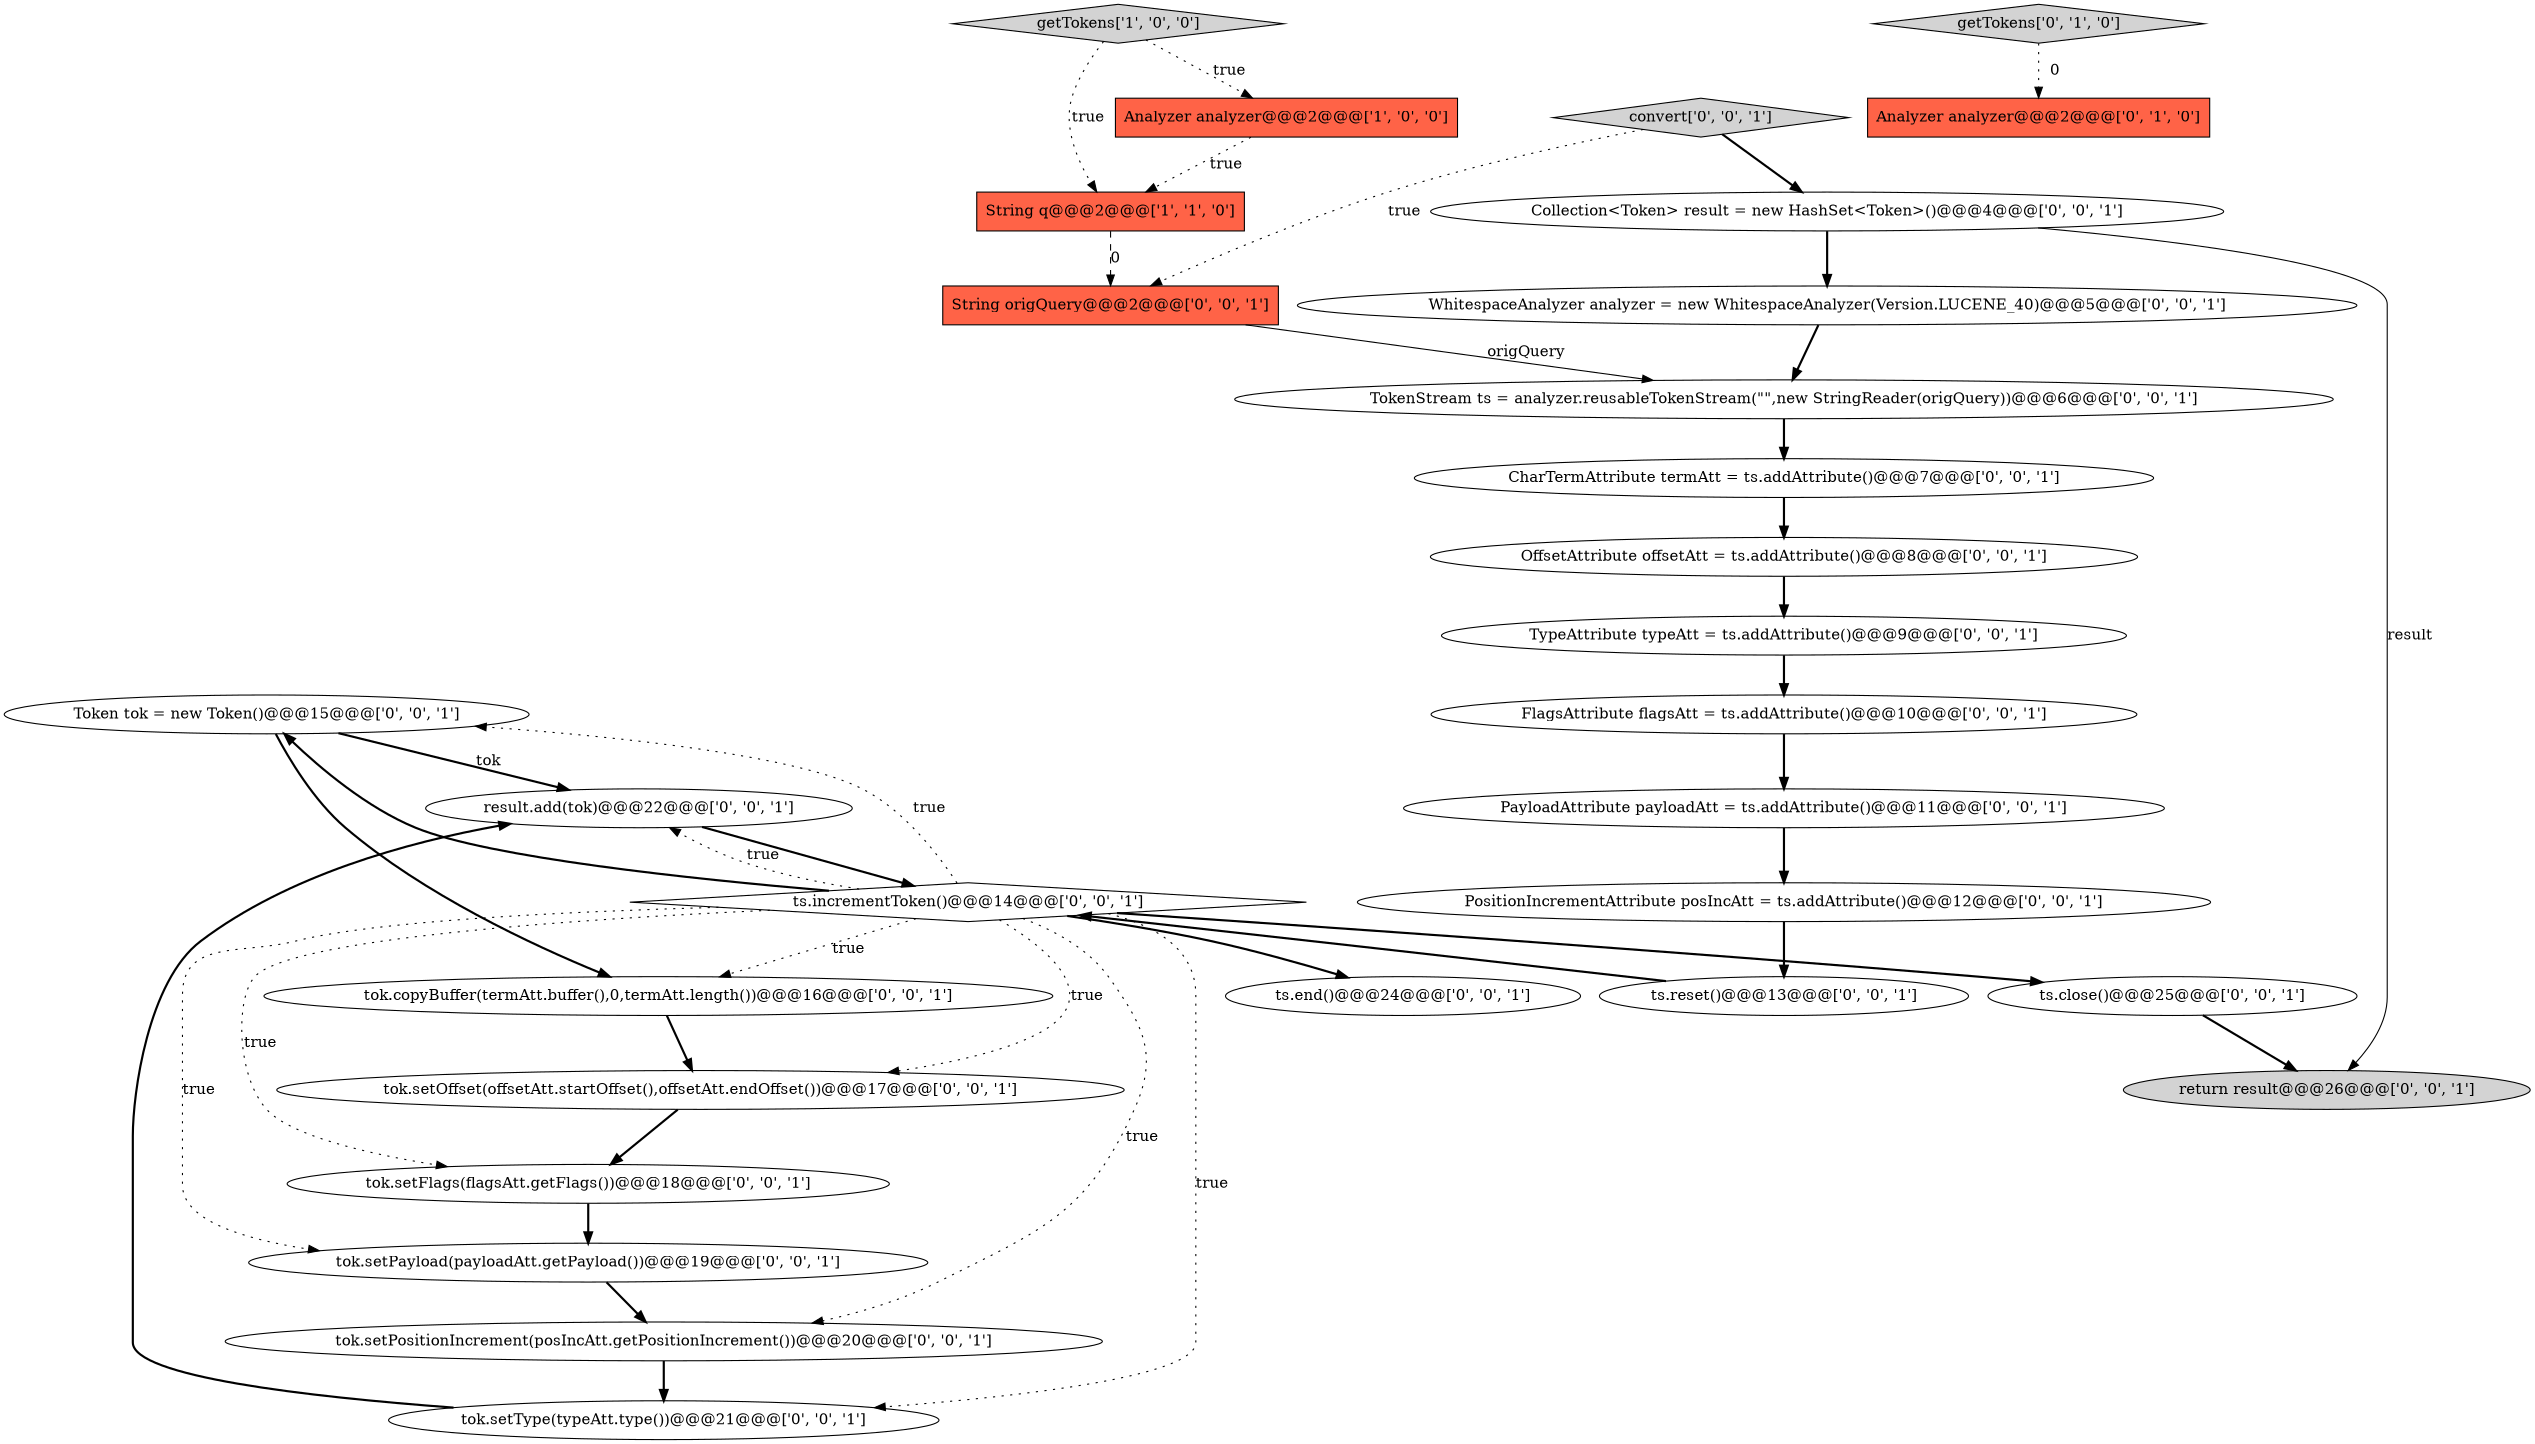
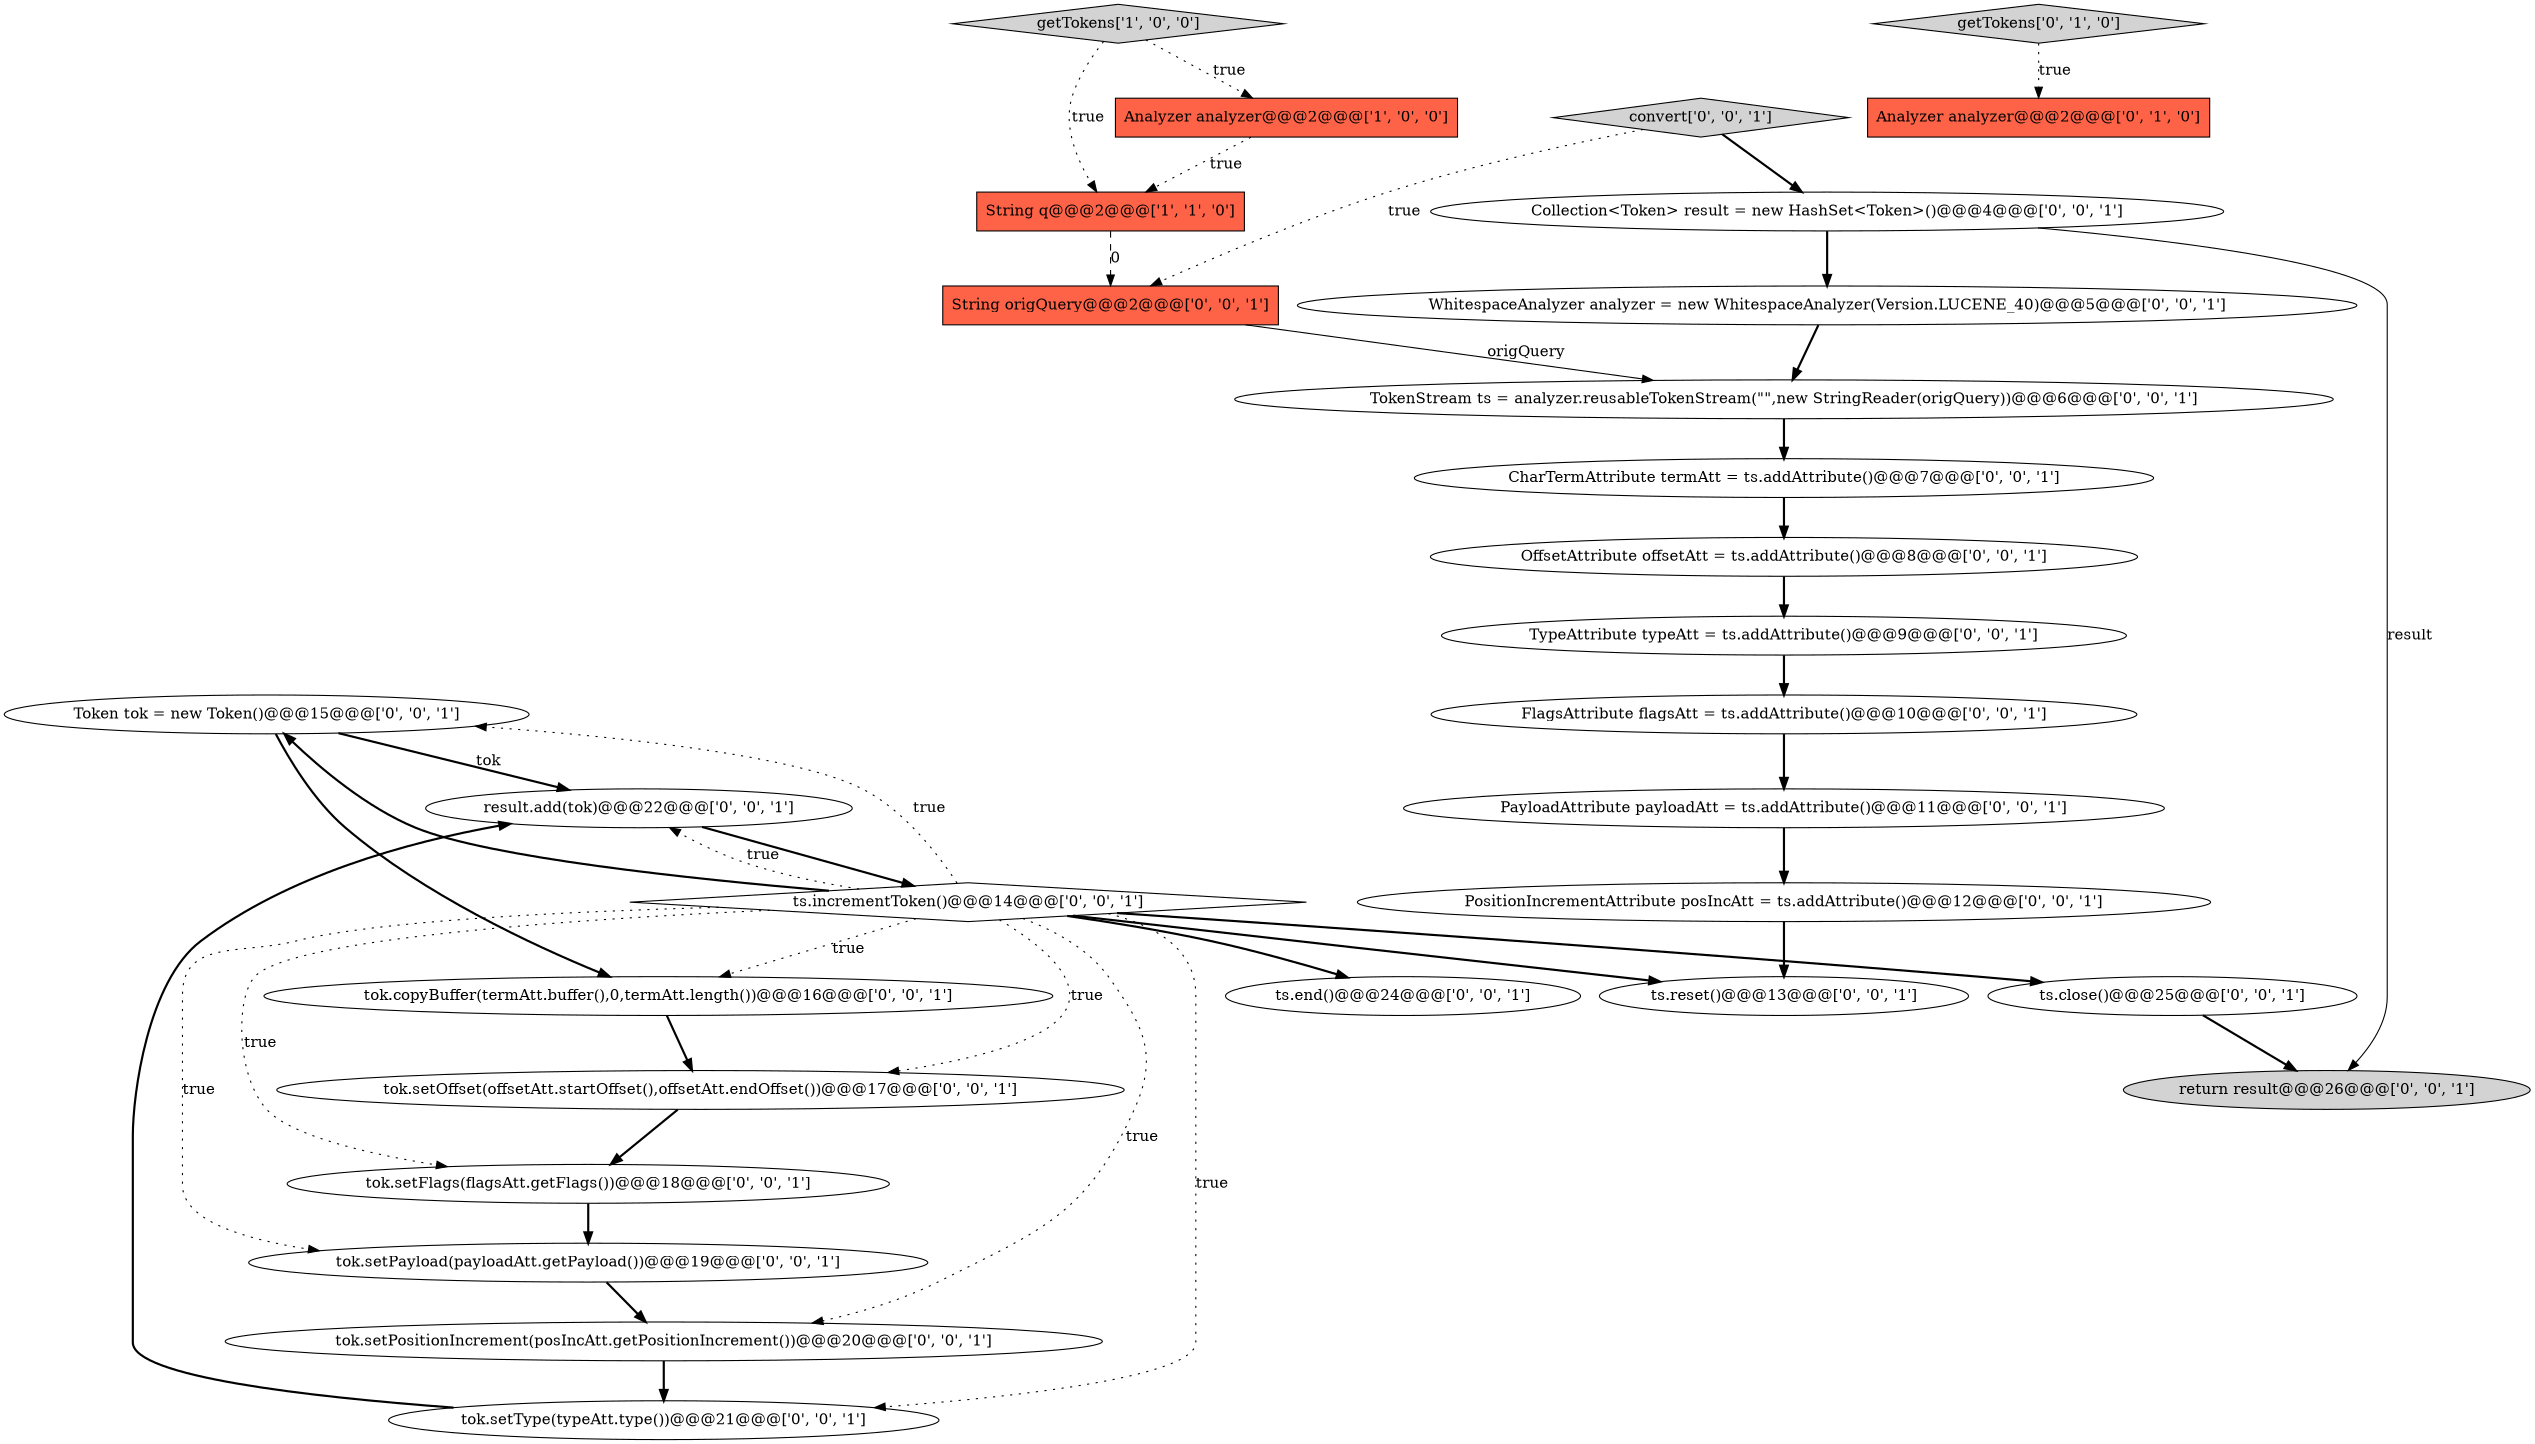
(2055, 71) -> (2055, 71)
(1378, 949) -> (1361, 948)
